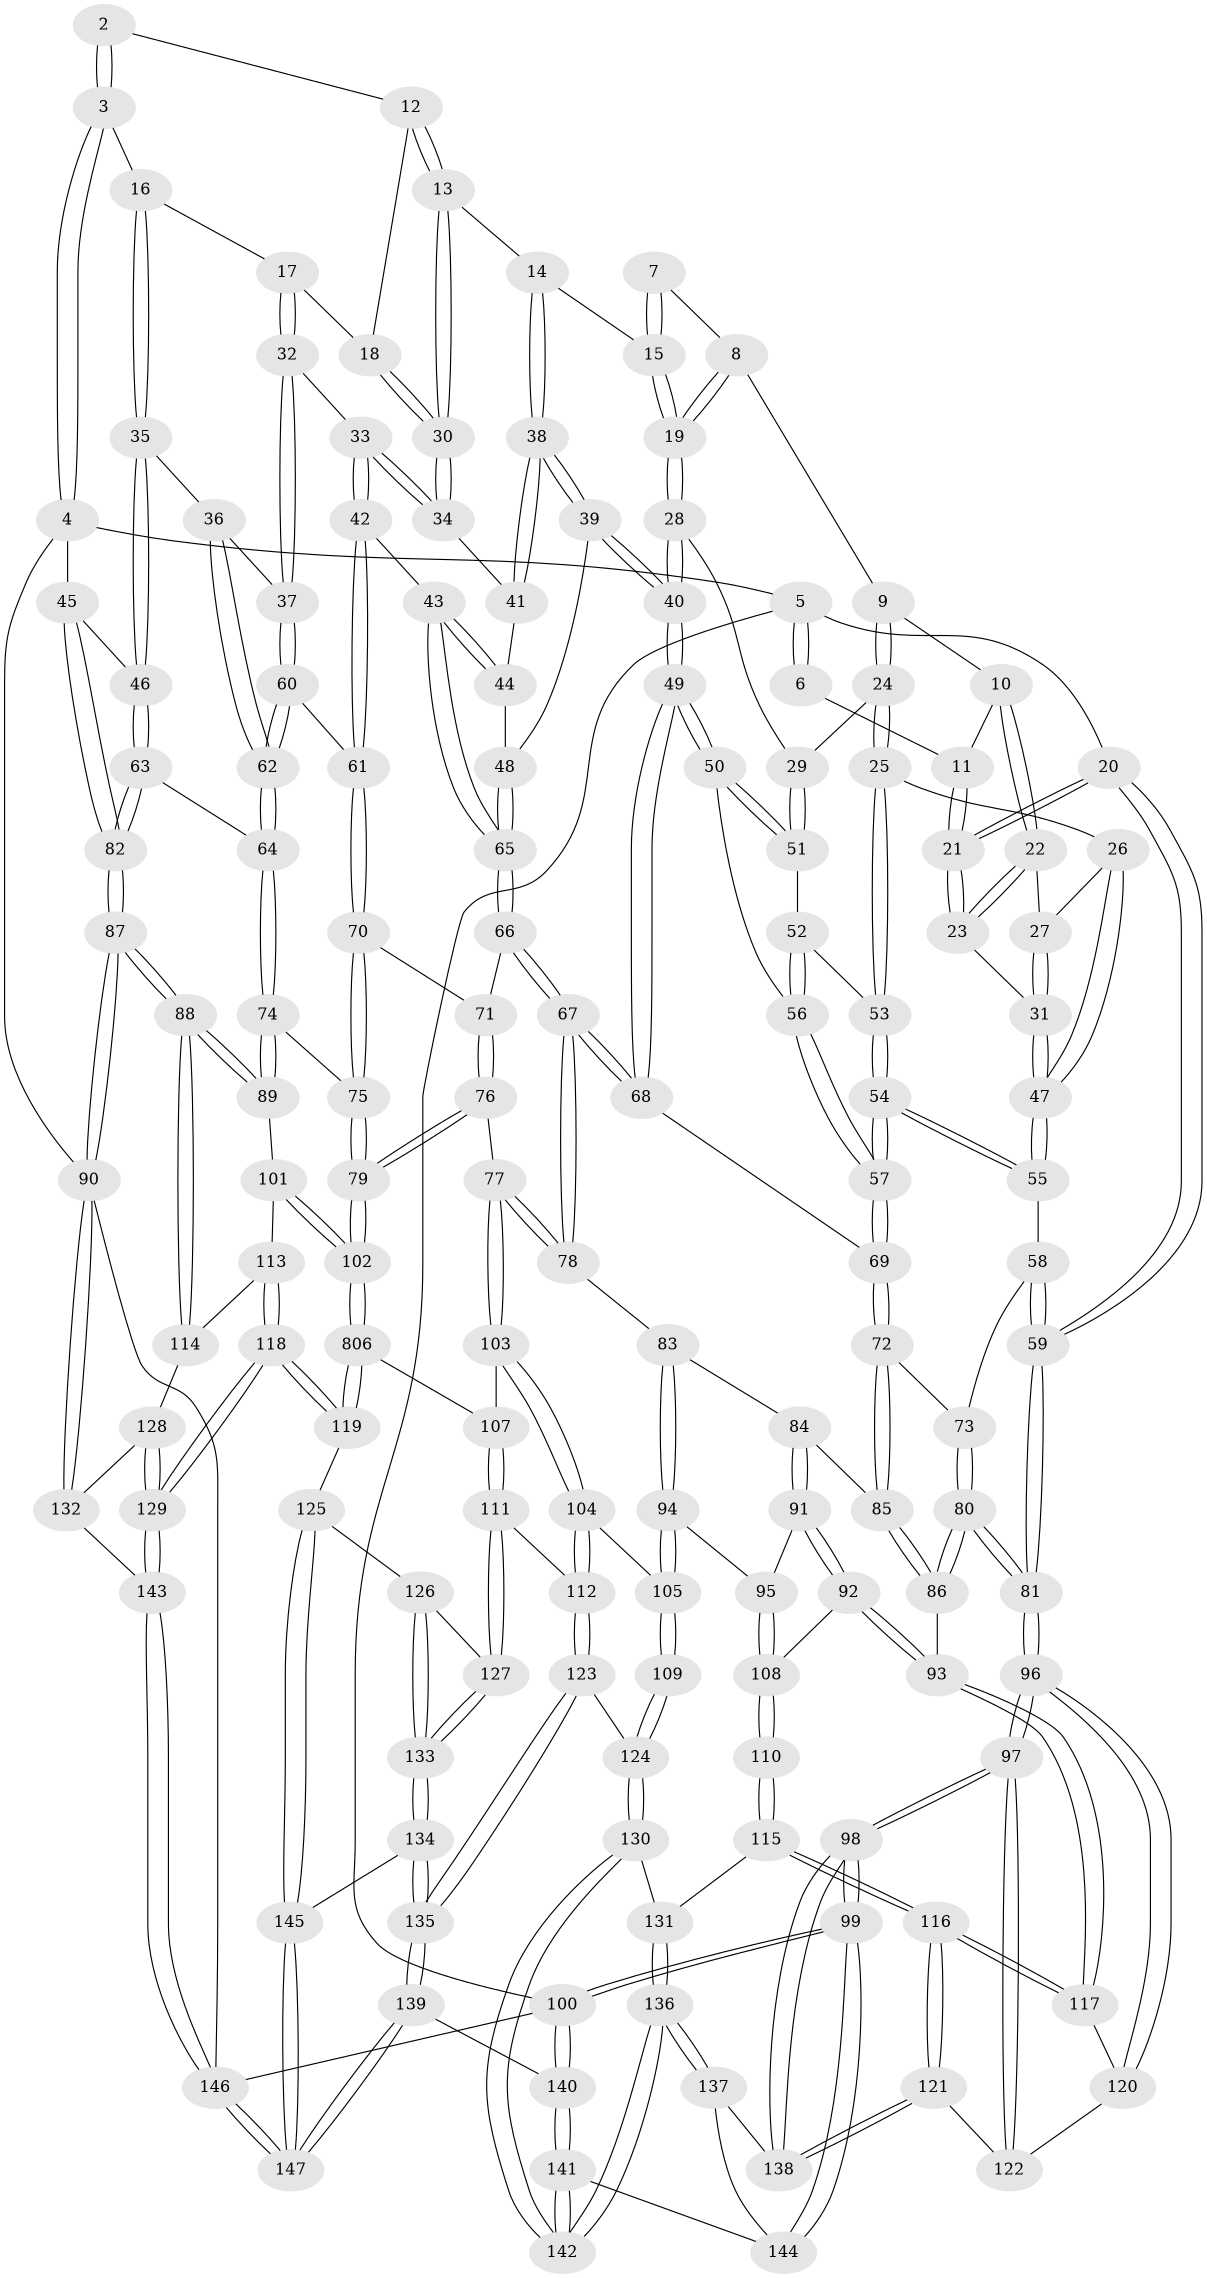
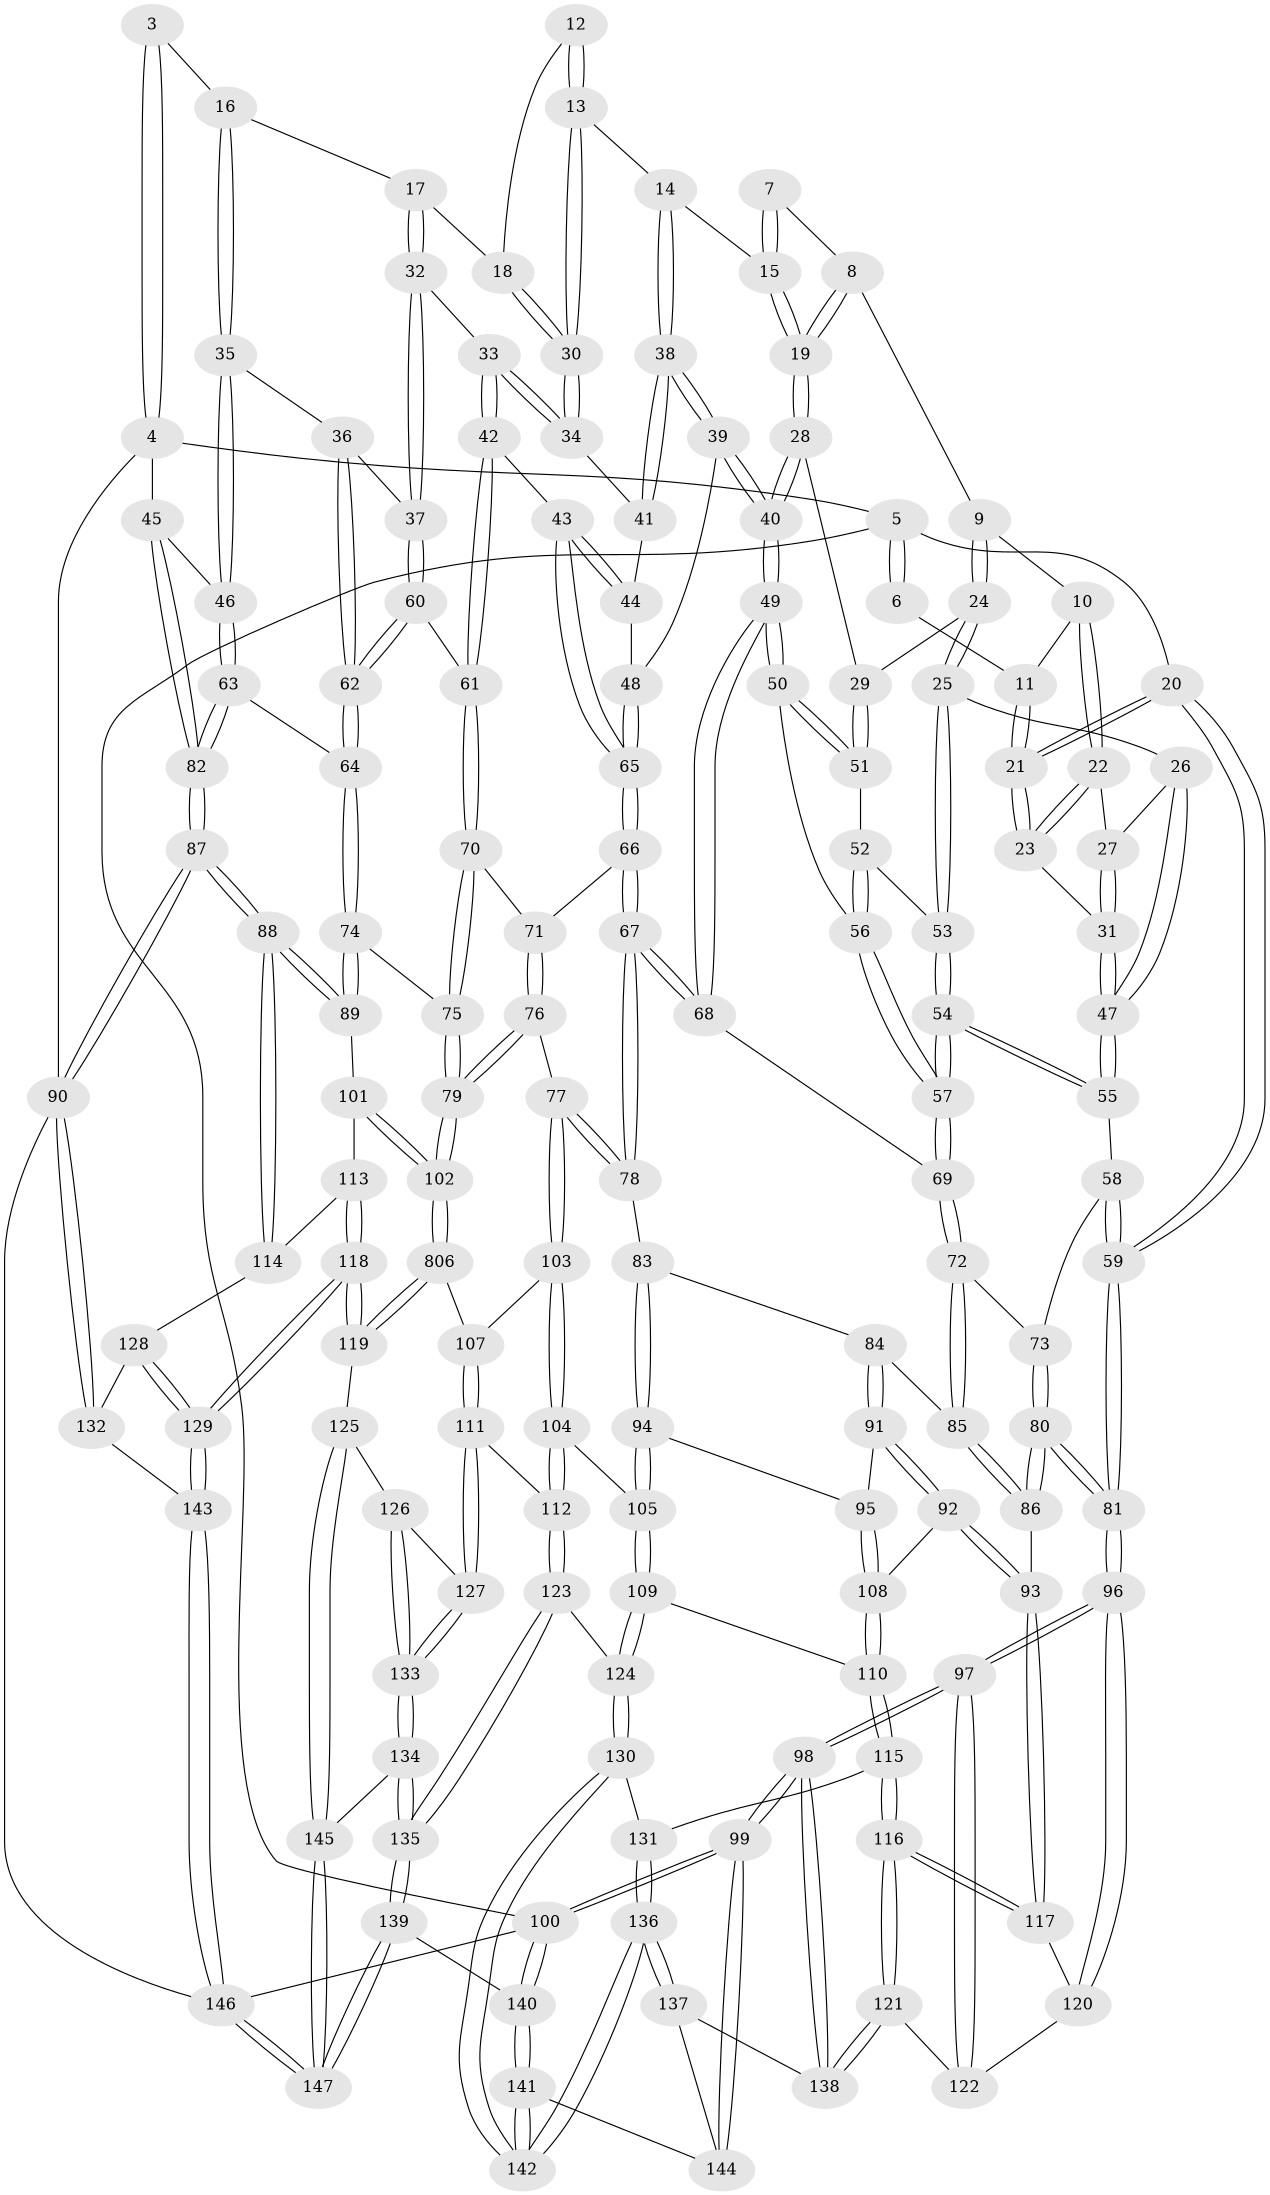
(104, 25) -> none
none -> (758, 1634)
